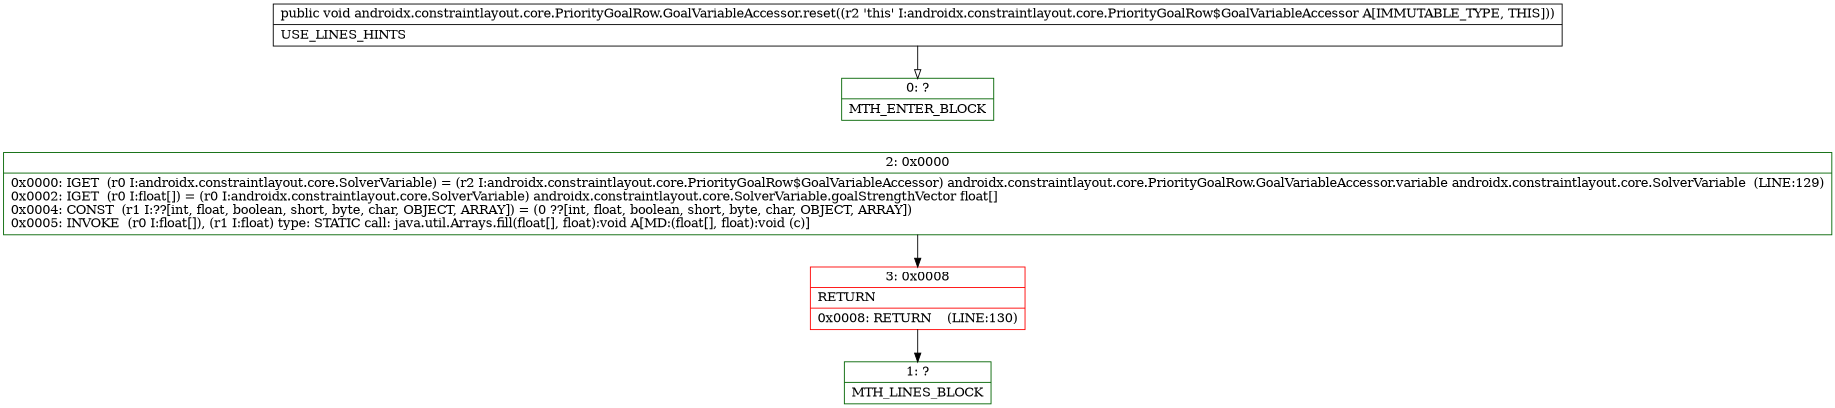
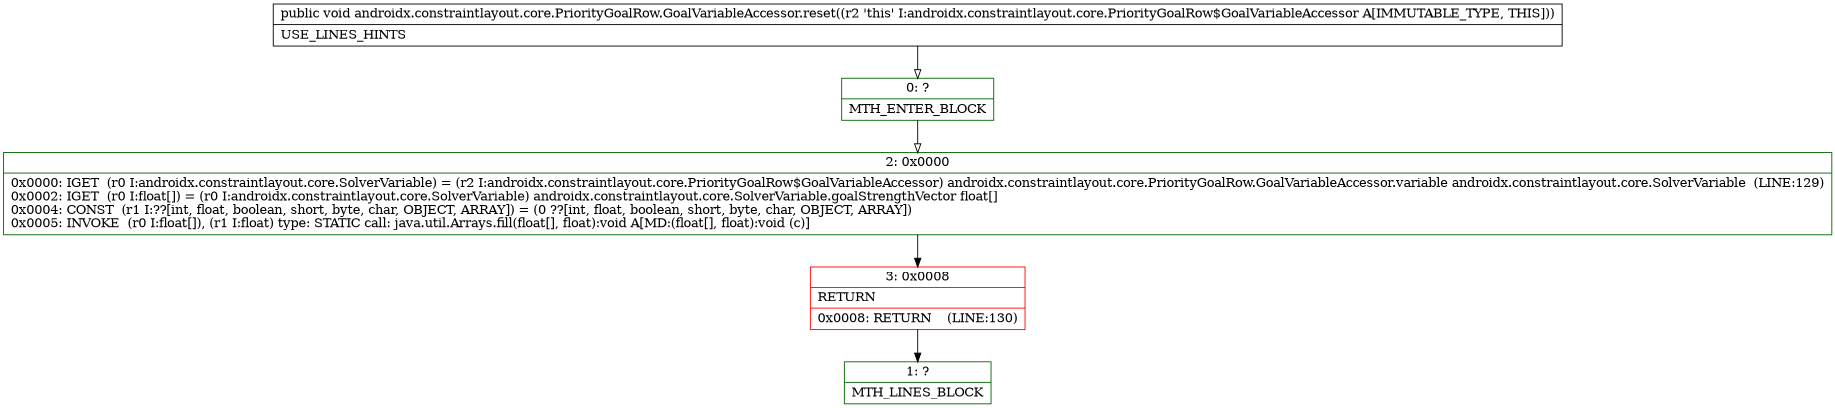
none -> (918, 132)
